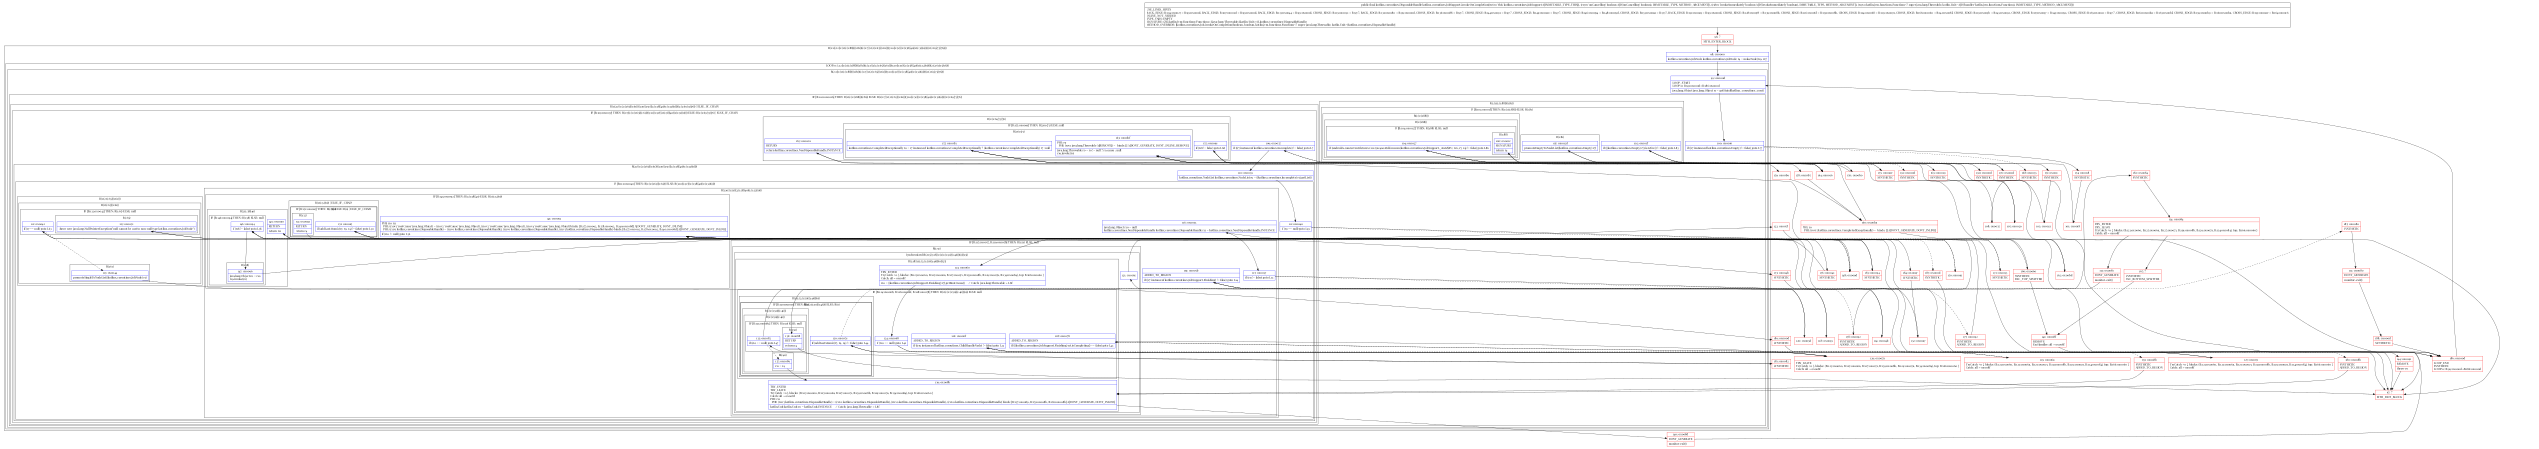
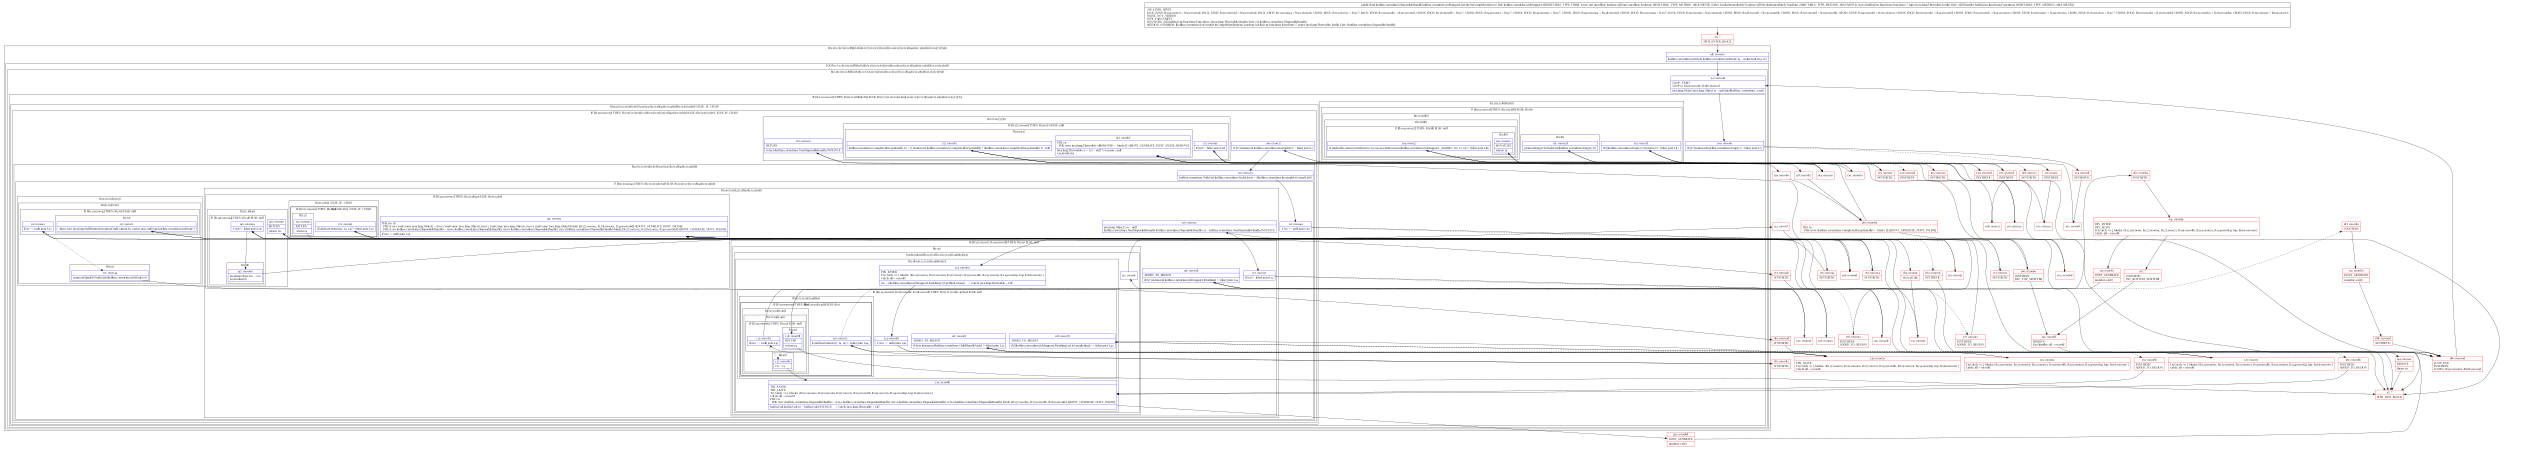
(1910, 278) -> (1910, 278)
